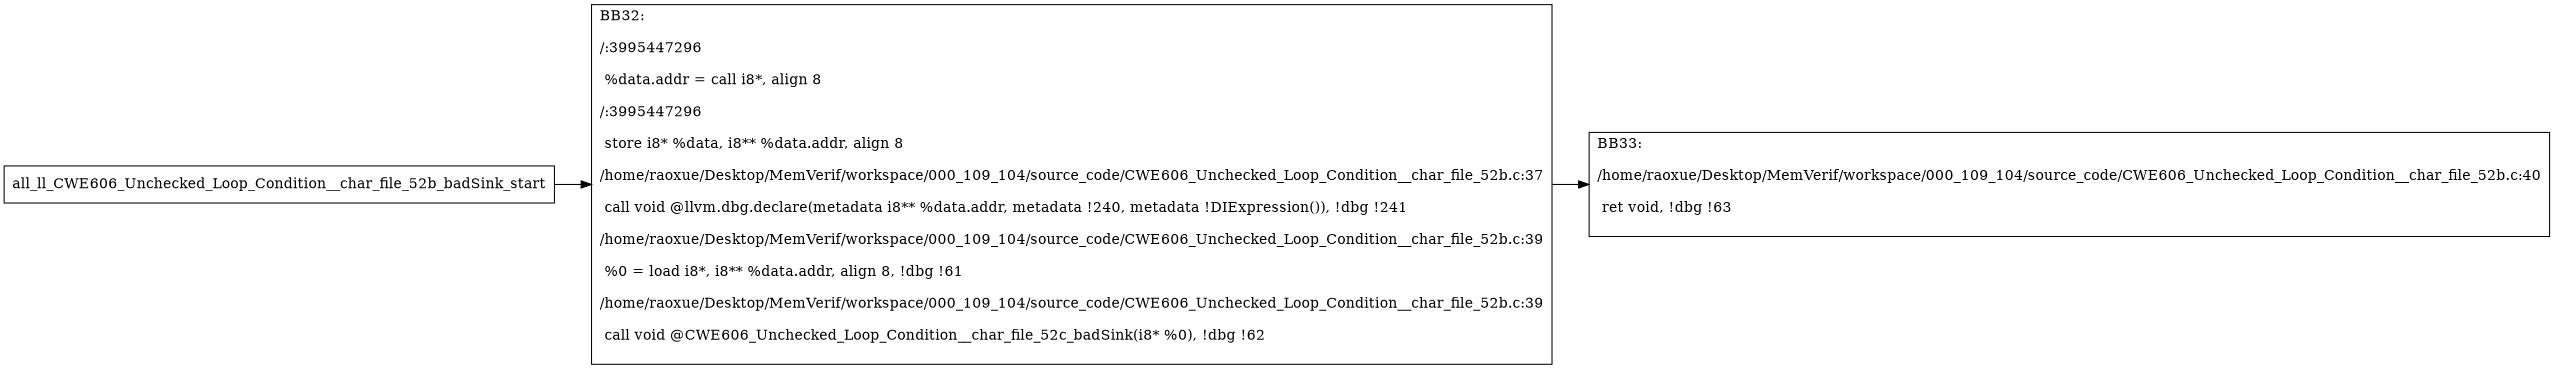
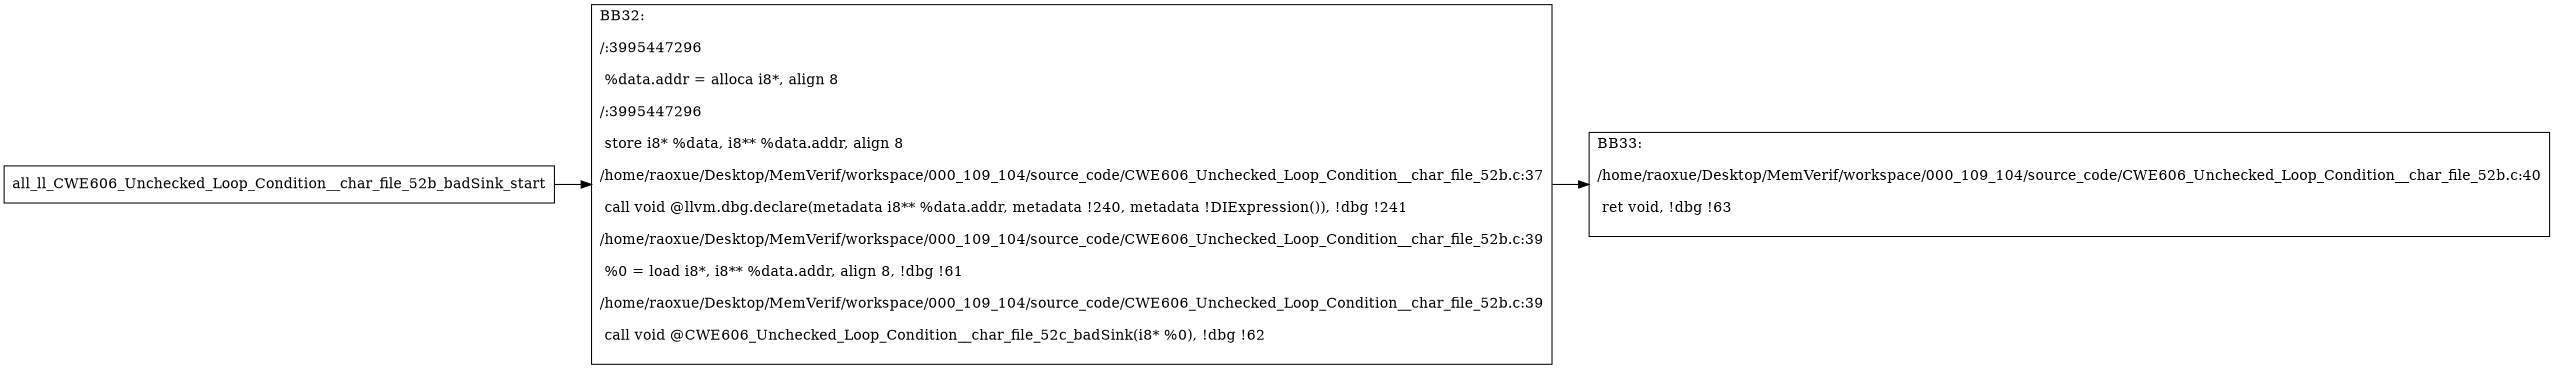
(711, 80) -> (719, 80)
